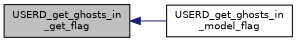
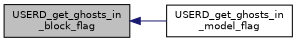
(67, 21) -> (67, 21)
